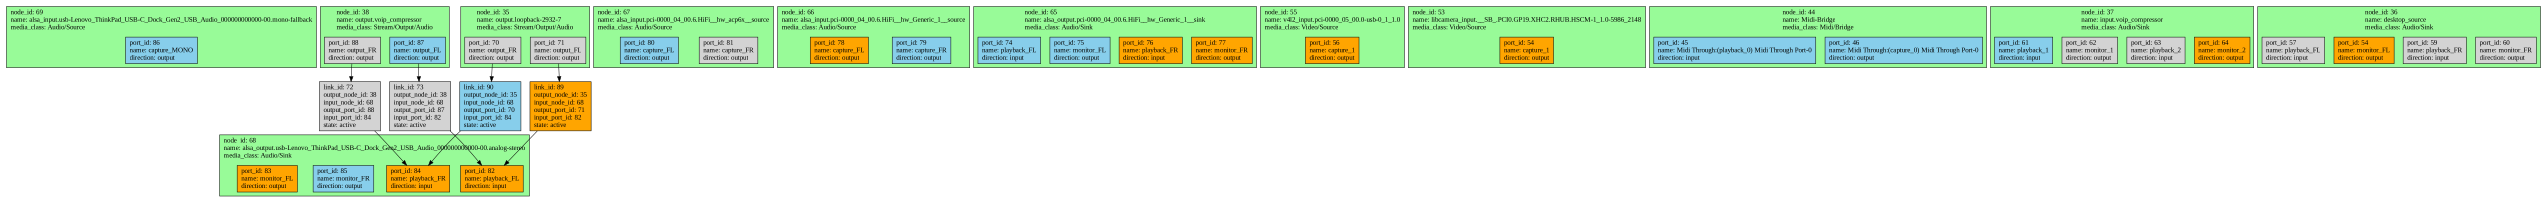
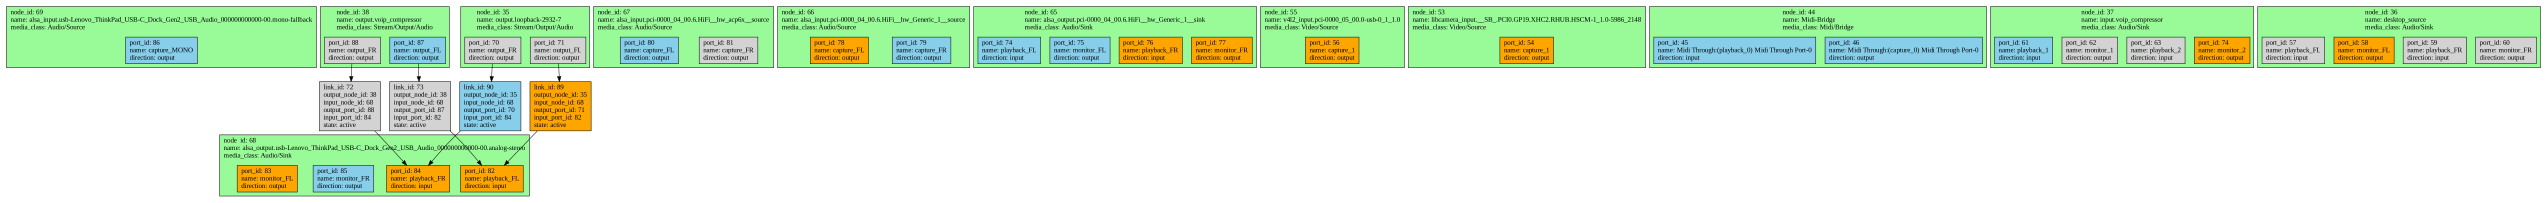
(2222, 50) -> (2222, 50)
(2364, 50) -> (2364, 50)
